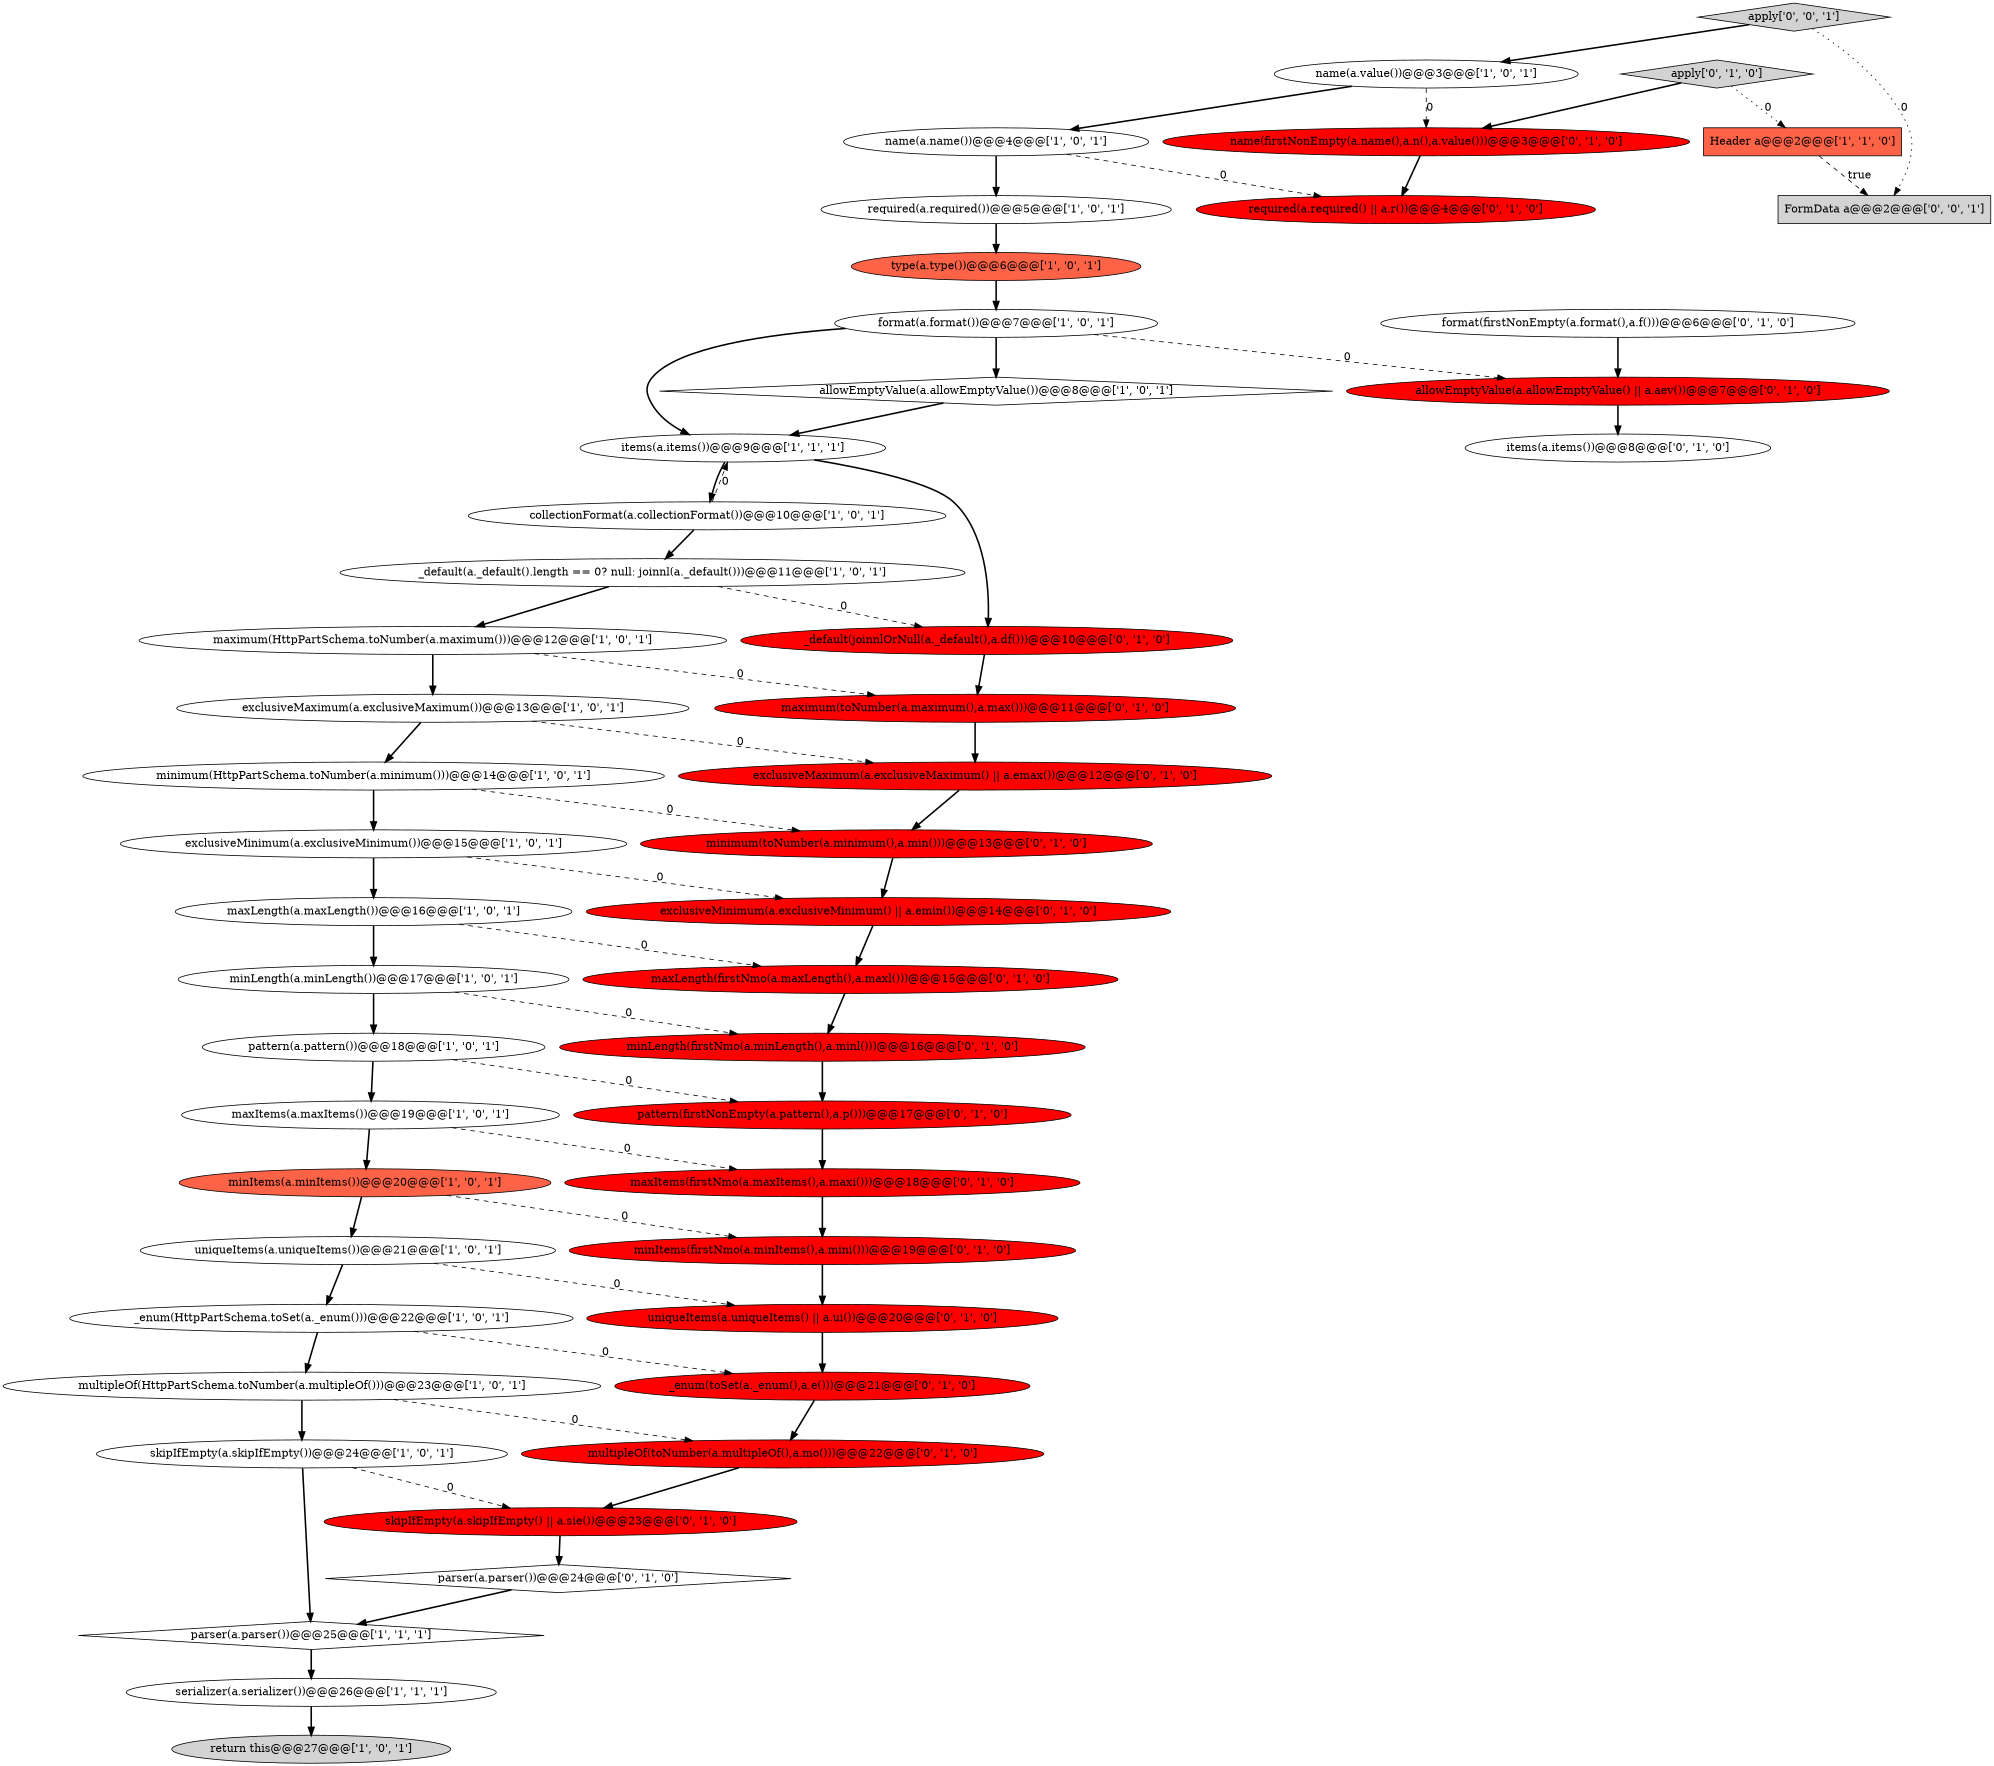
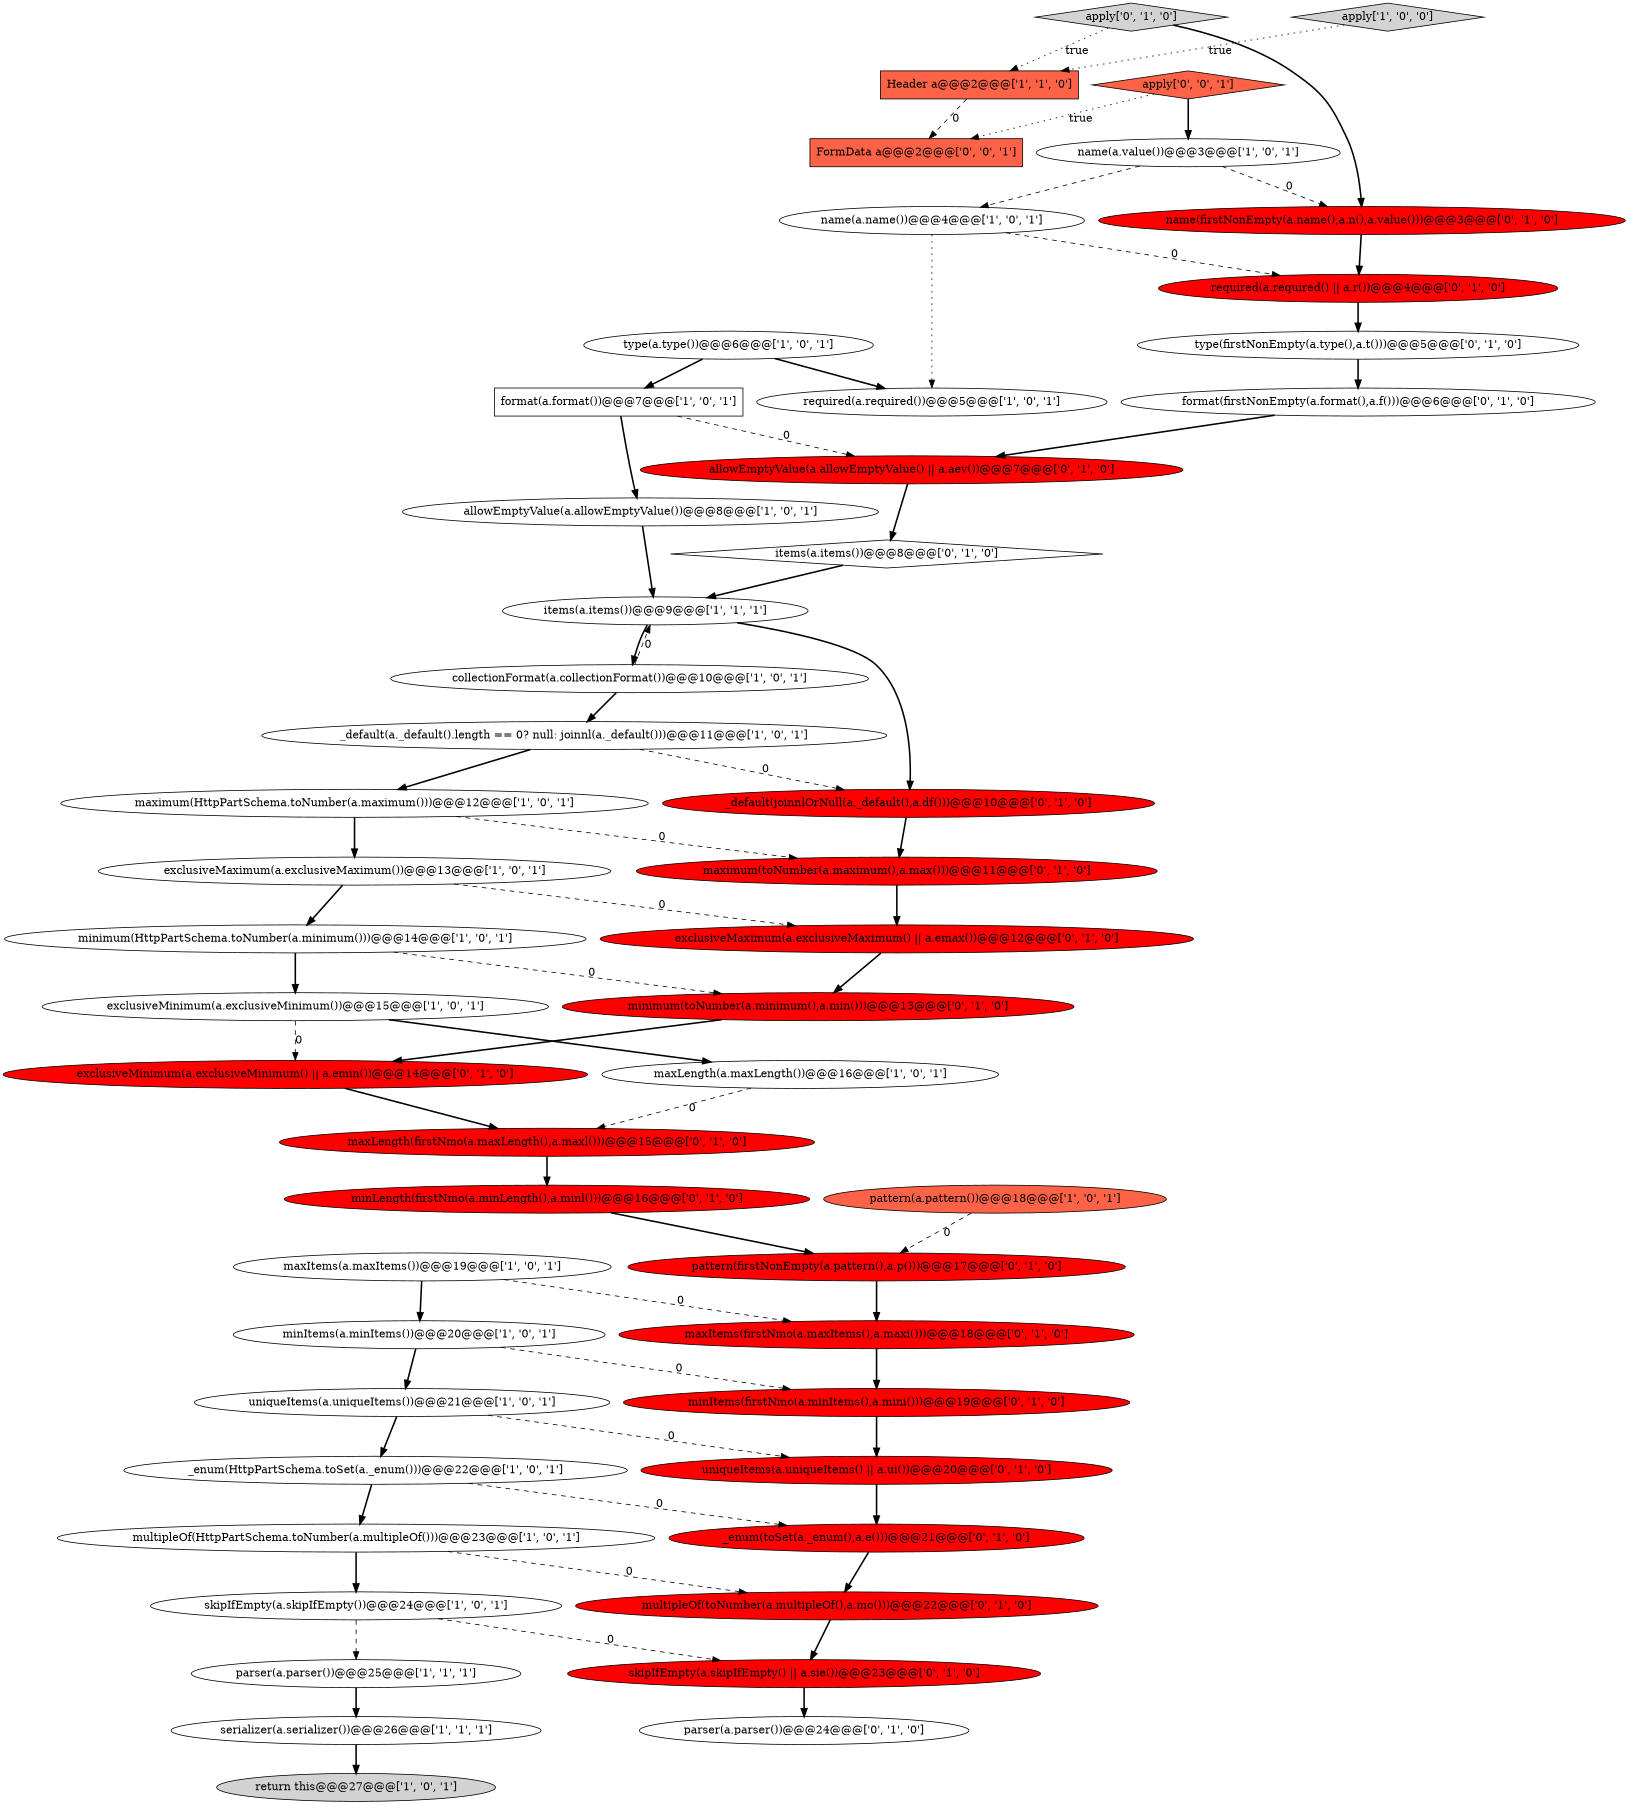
none -> (1388, 17)
(1794, 17) -> (1188, 85)
(1215, 107) -> (1064, 186)
(1768, 108) -> (1077, 51)
(1905, 108) -> (1081, 119)
(996, 172) -> (932, 307)
(1860, 176) -> (956, 119)
(1884, 210) -> (916, 153)
(996, 234) -> (826, 372)
(996, 266) -> (729, 345)
(996, 323) -> (619, 402)
none -> (1358, 345)
(711, 348) -> (779, 581)
(996, 391) -> (640, 512)
(1618, 448) -> (887, 554)
(374, 979) -> none
(374, 1047) -> (995, 1199)
(372, 1077) -> none
(365, 1183) -> (419, 1335)
(306, 1541) -> (356, 1636)
(558, 1579) -> (804, 1731)
(439, 1606) -> none
(311, 1635) -> (356, 1674)
